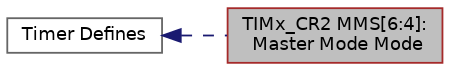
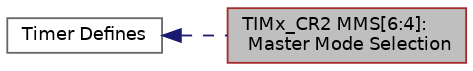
(335, 36) -> (347, 36)
